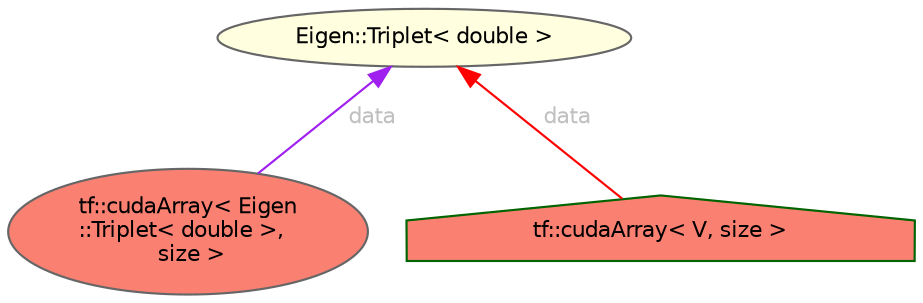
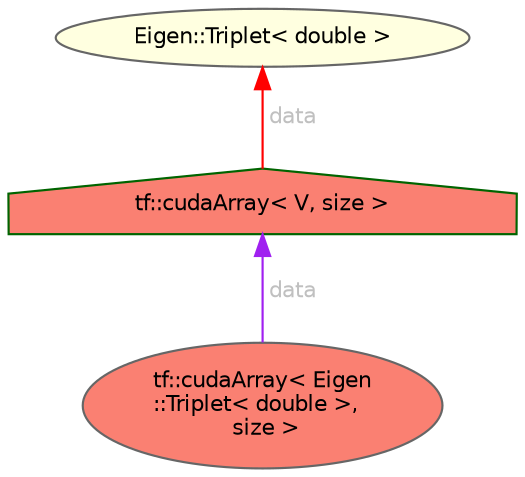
(315, 127) -> (263, 299)
